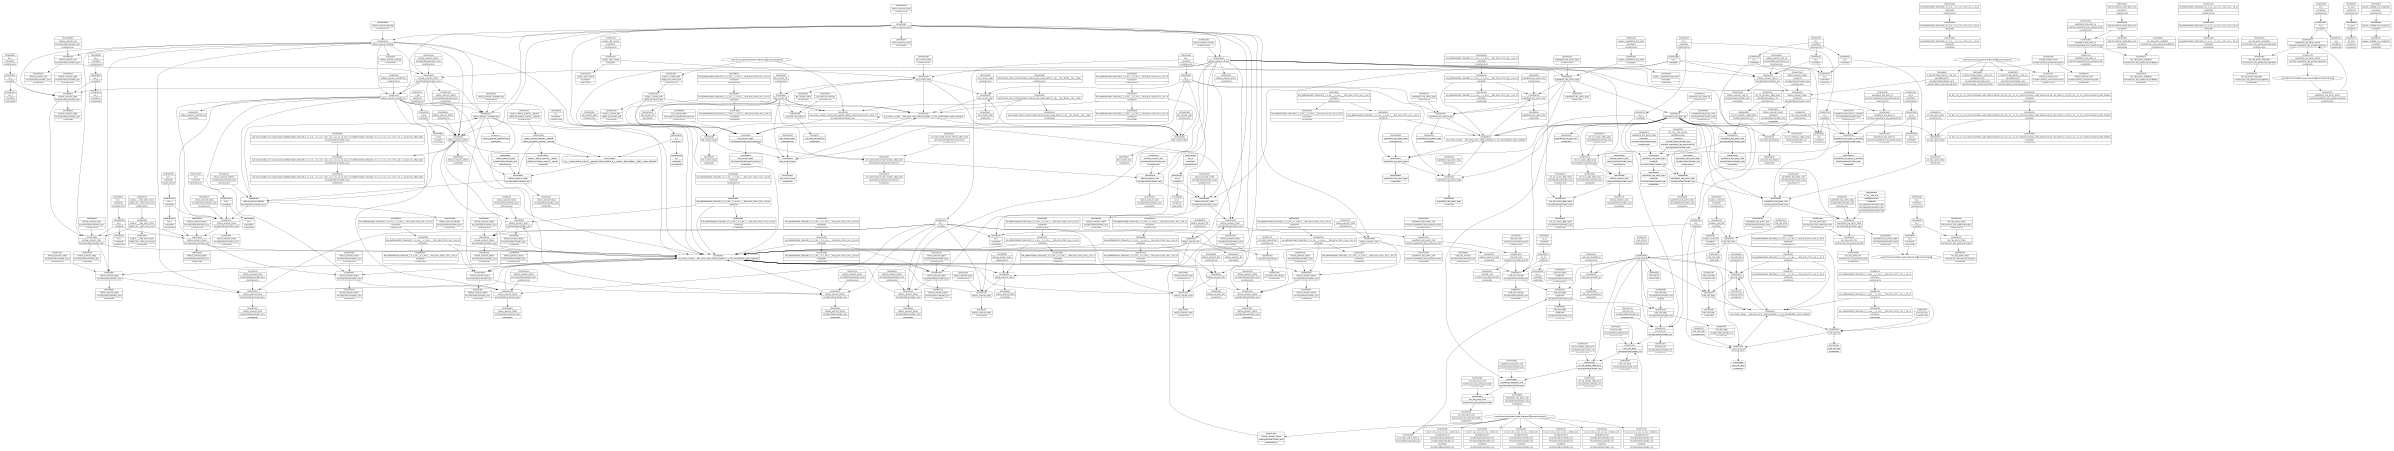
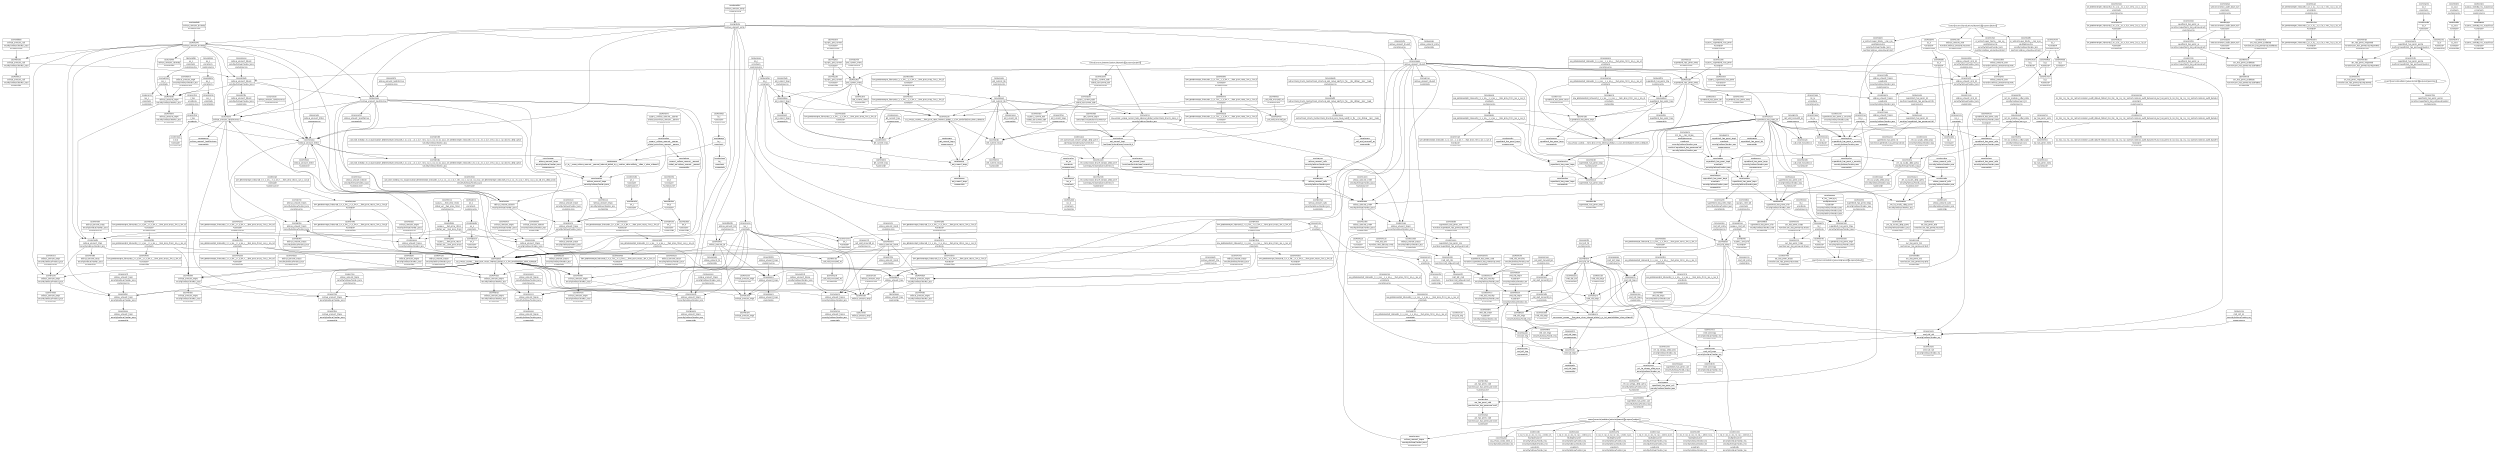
(2048, 68) -> (1978, 54)
(1321, 106) -> (1474, 129)
(1703, 120) -> (1986, 123)
(1661, 299) -> (1658, 302)
